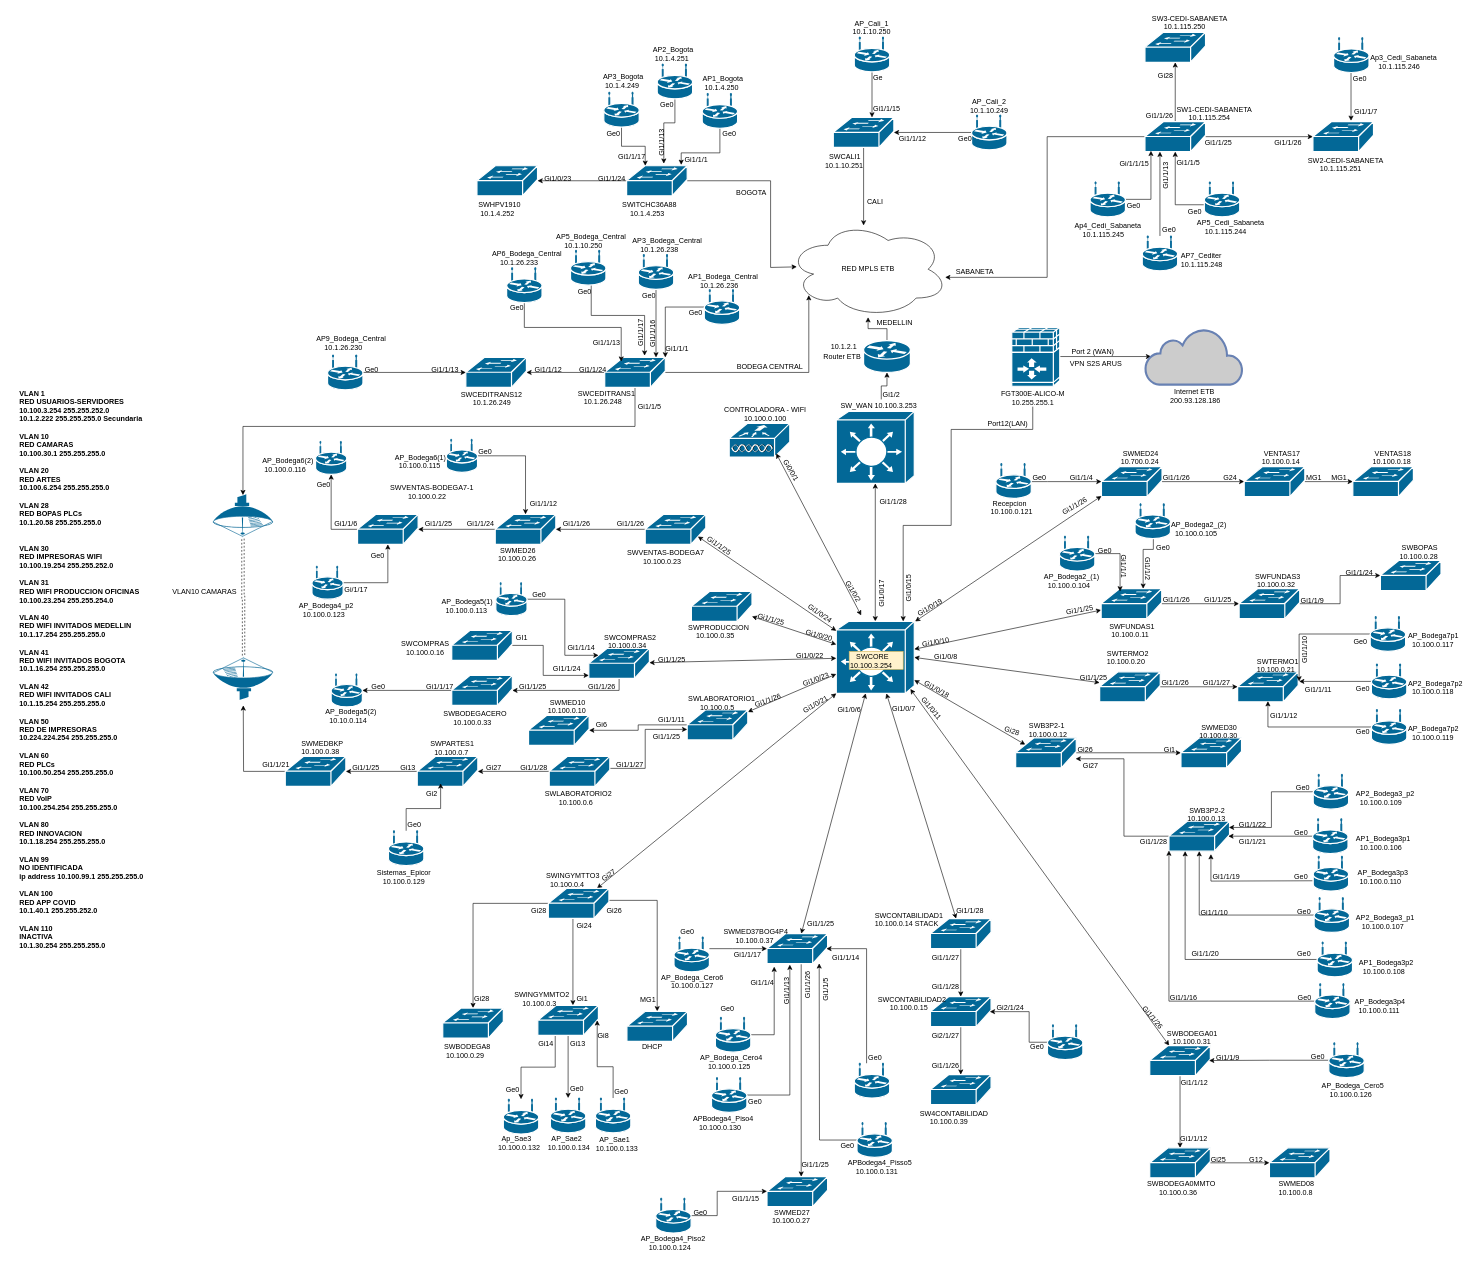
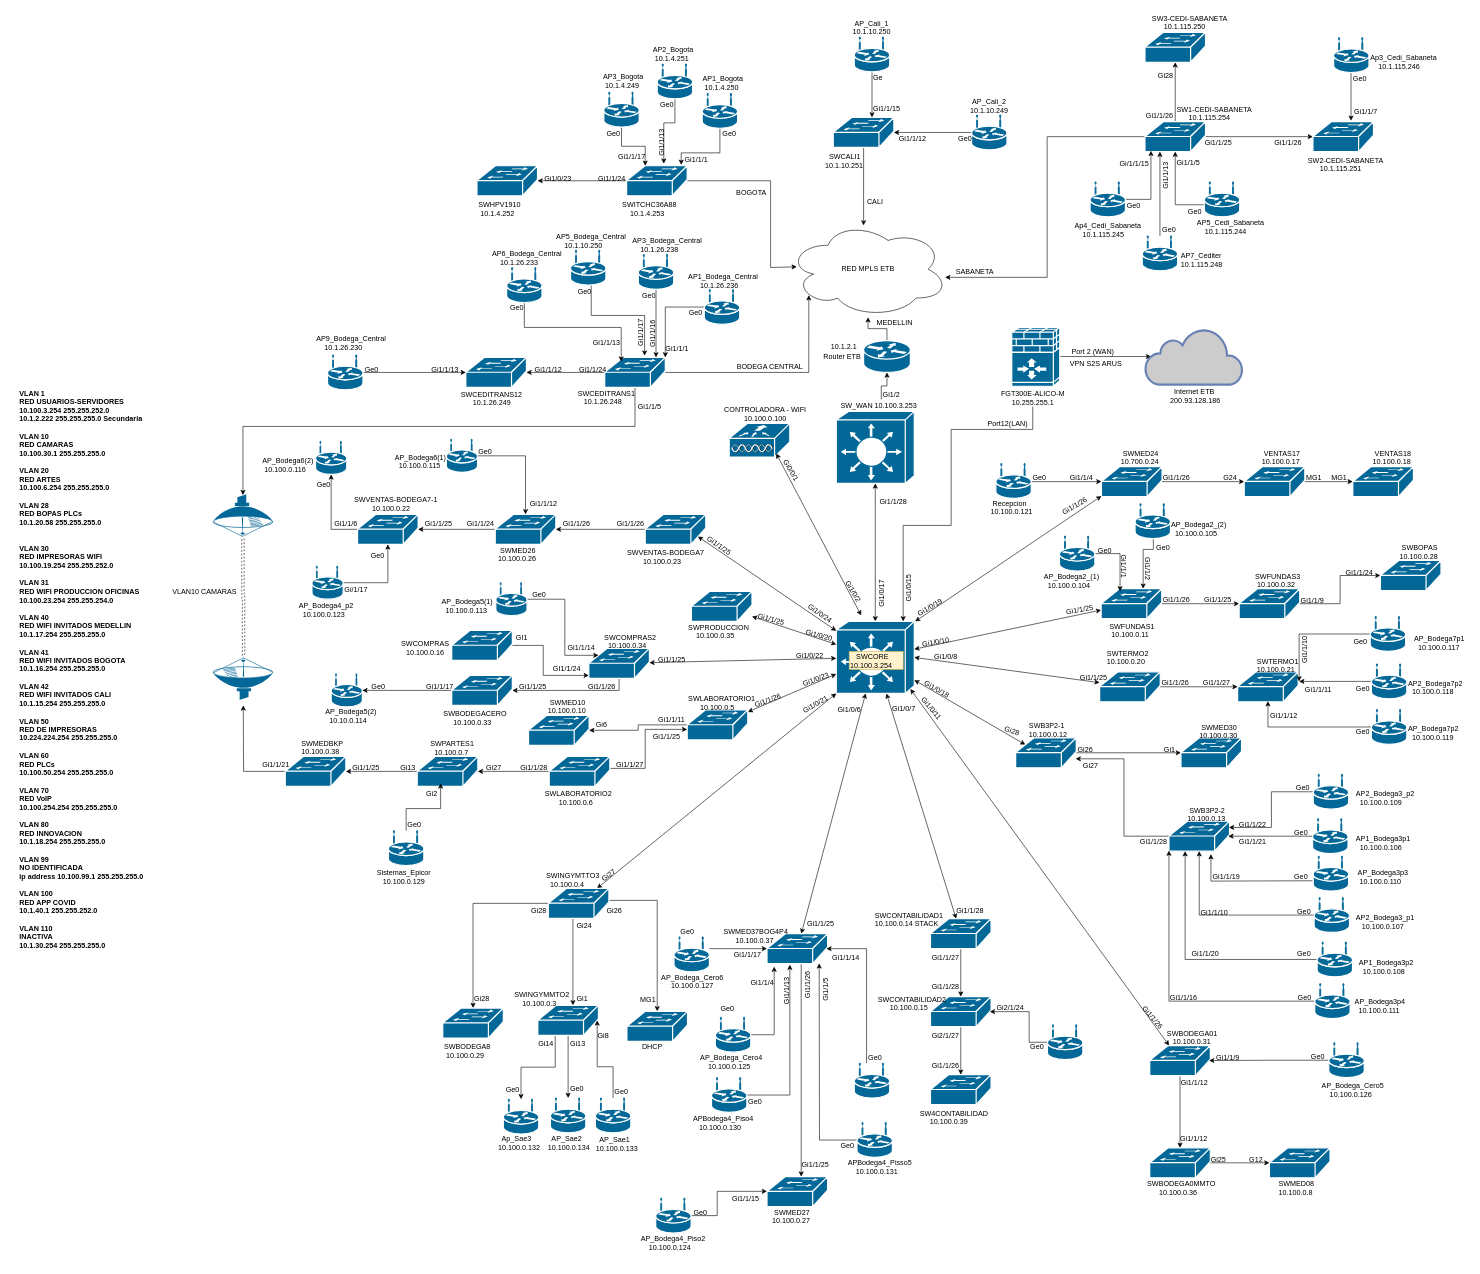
(1281, 458) -> (1281, 458)
(434, 491) -> (398, 503)
(1437, 639) -> (1443, 642)
